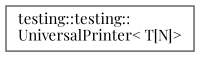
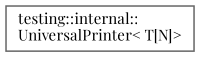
(100, 29) -> (100, 29)
